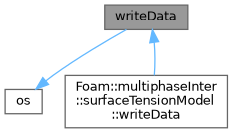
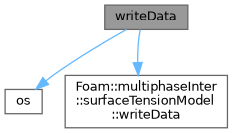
(155, 59) -> (138, 46)
